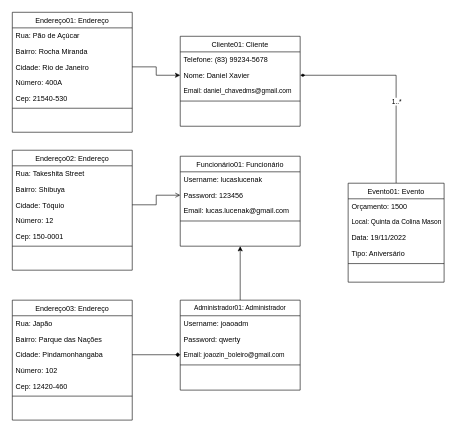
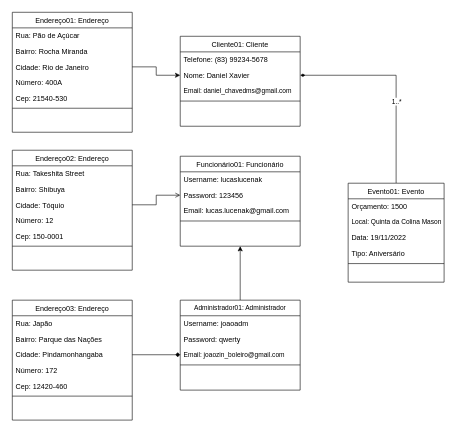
(36, 371) -> (36, 371)
